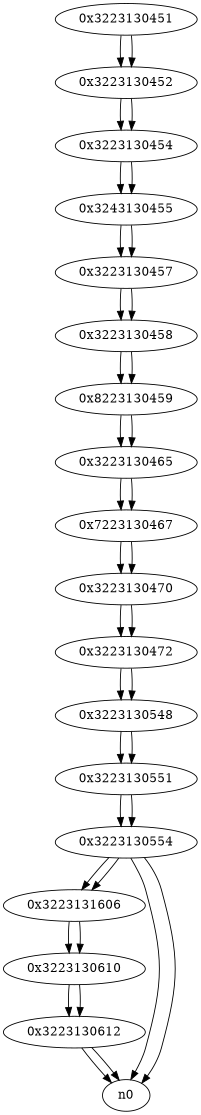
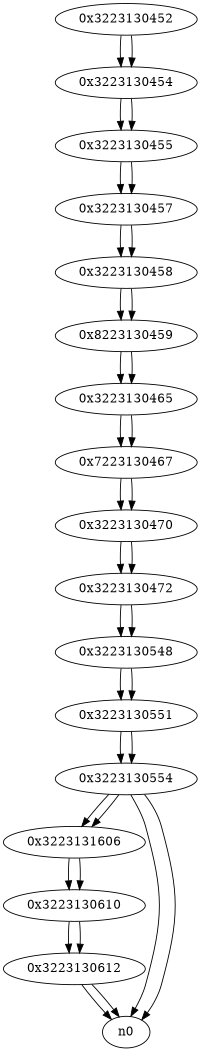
(126, 19) -> none
(126, 209) -> (126, 146)
